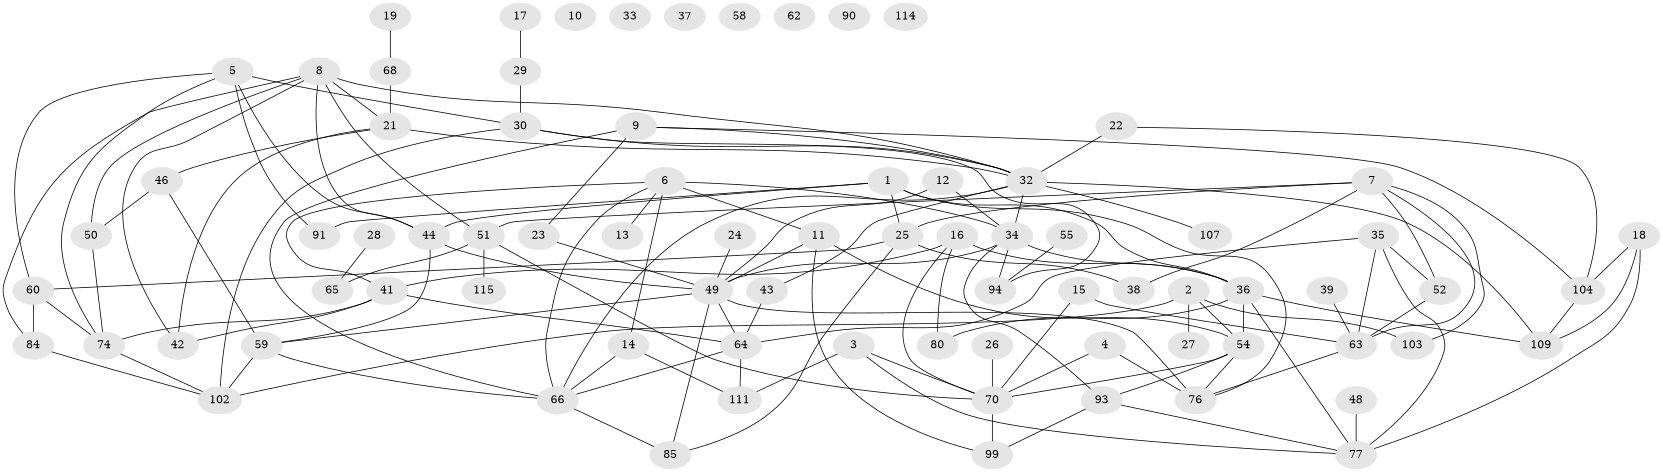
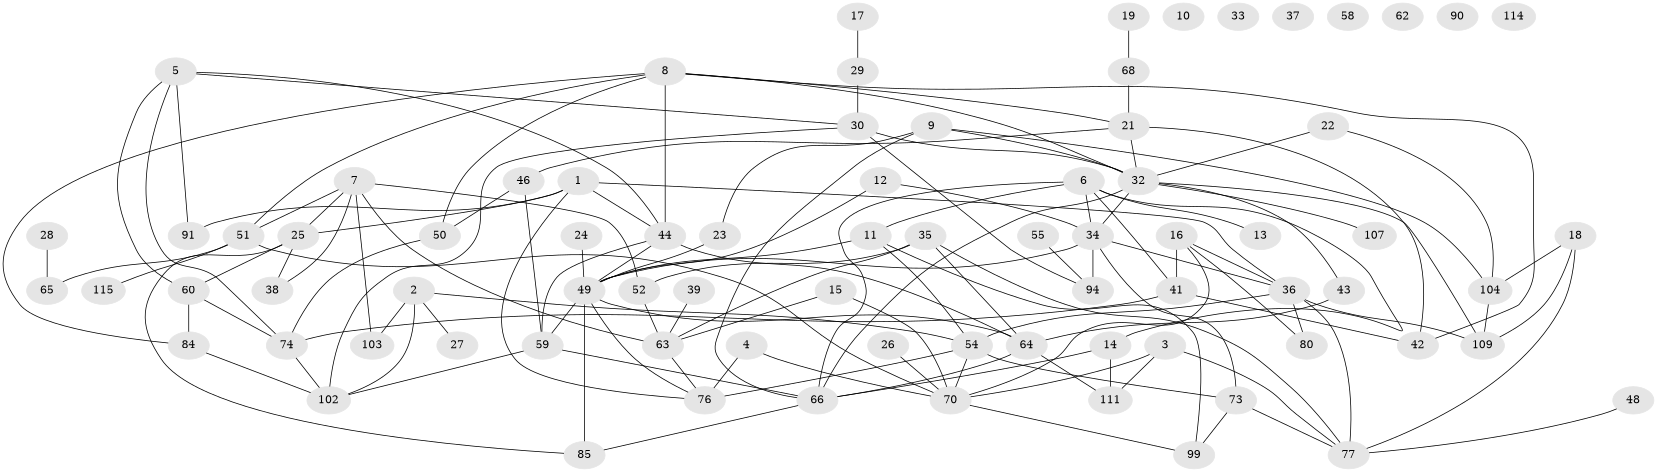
(564, 320) -> (850, 274)
(1102, 400) -> (1236, 400)
